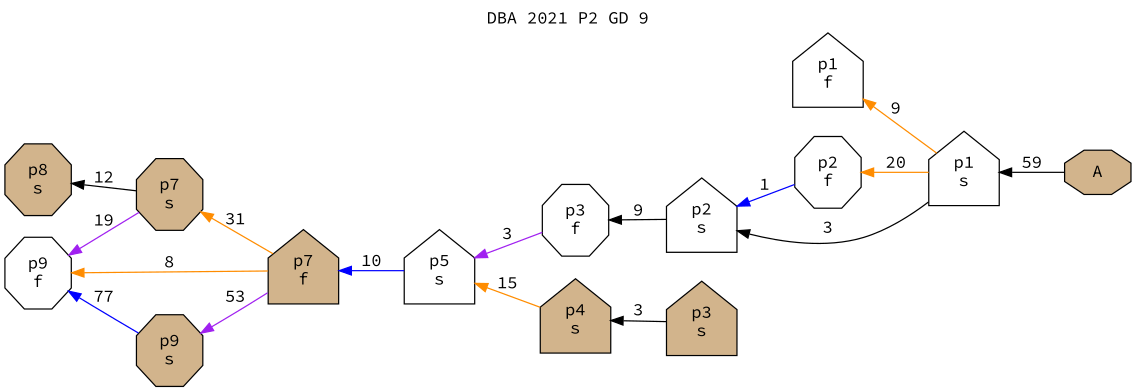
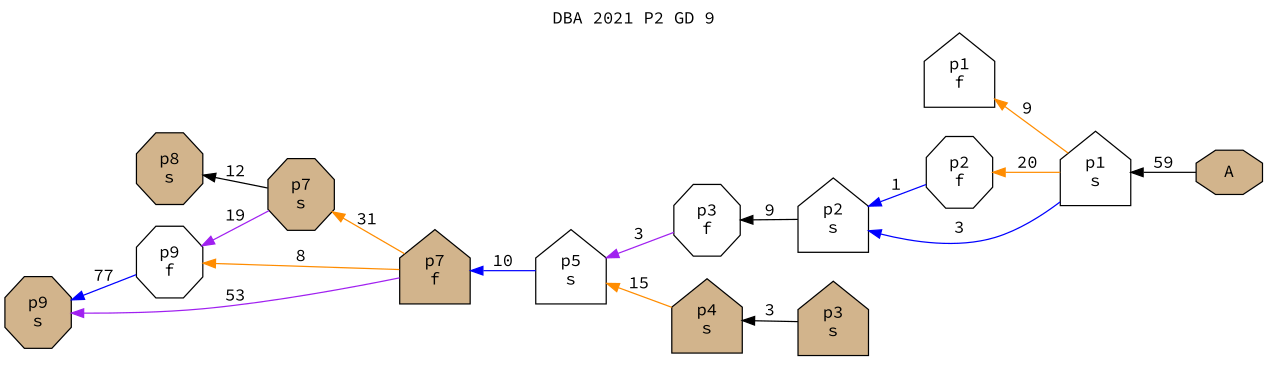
(843, 242) -> (975, 242)
(109, 316) -> (110, 285)
